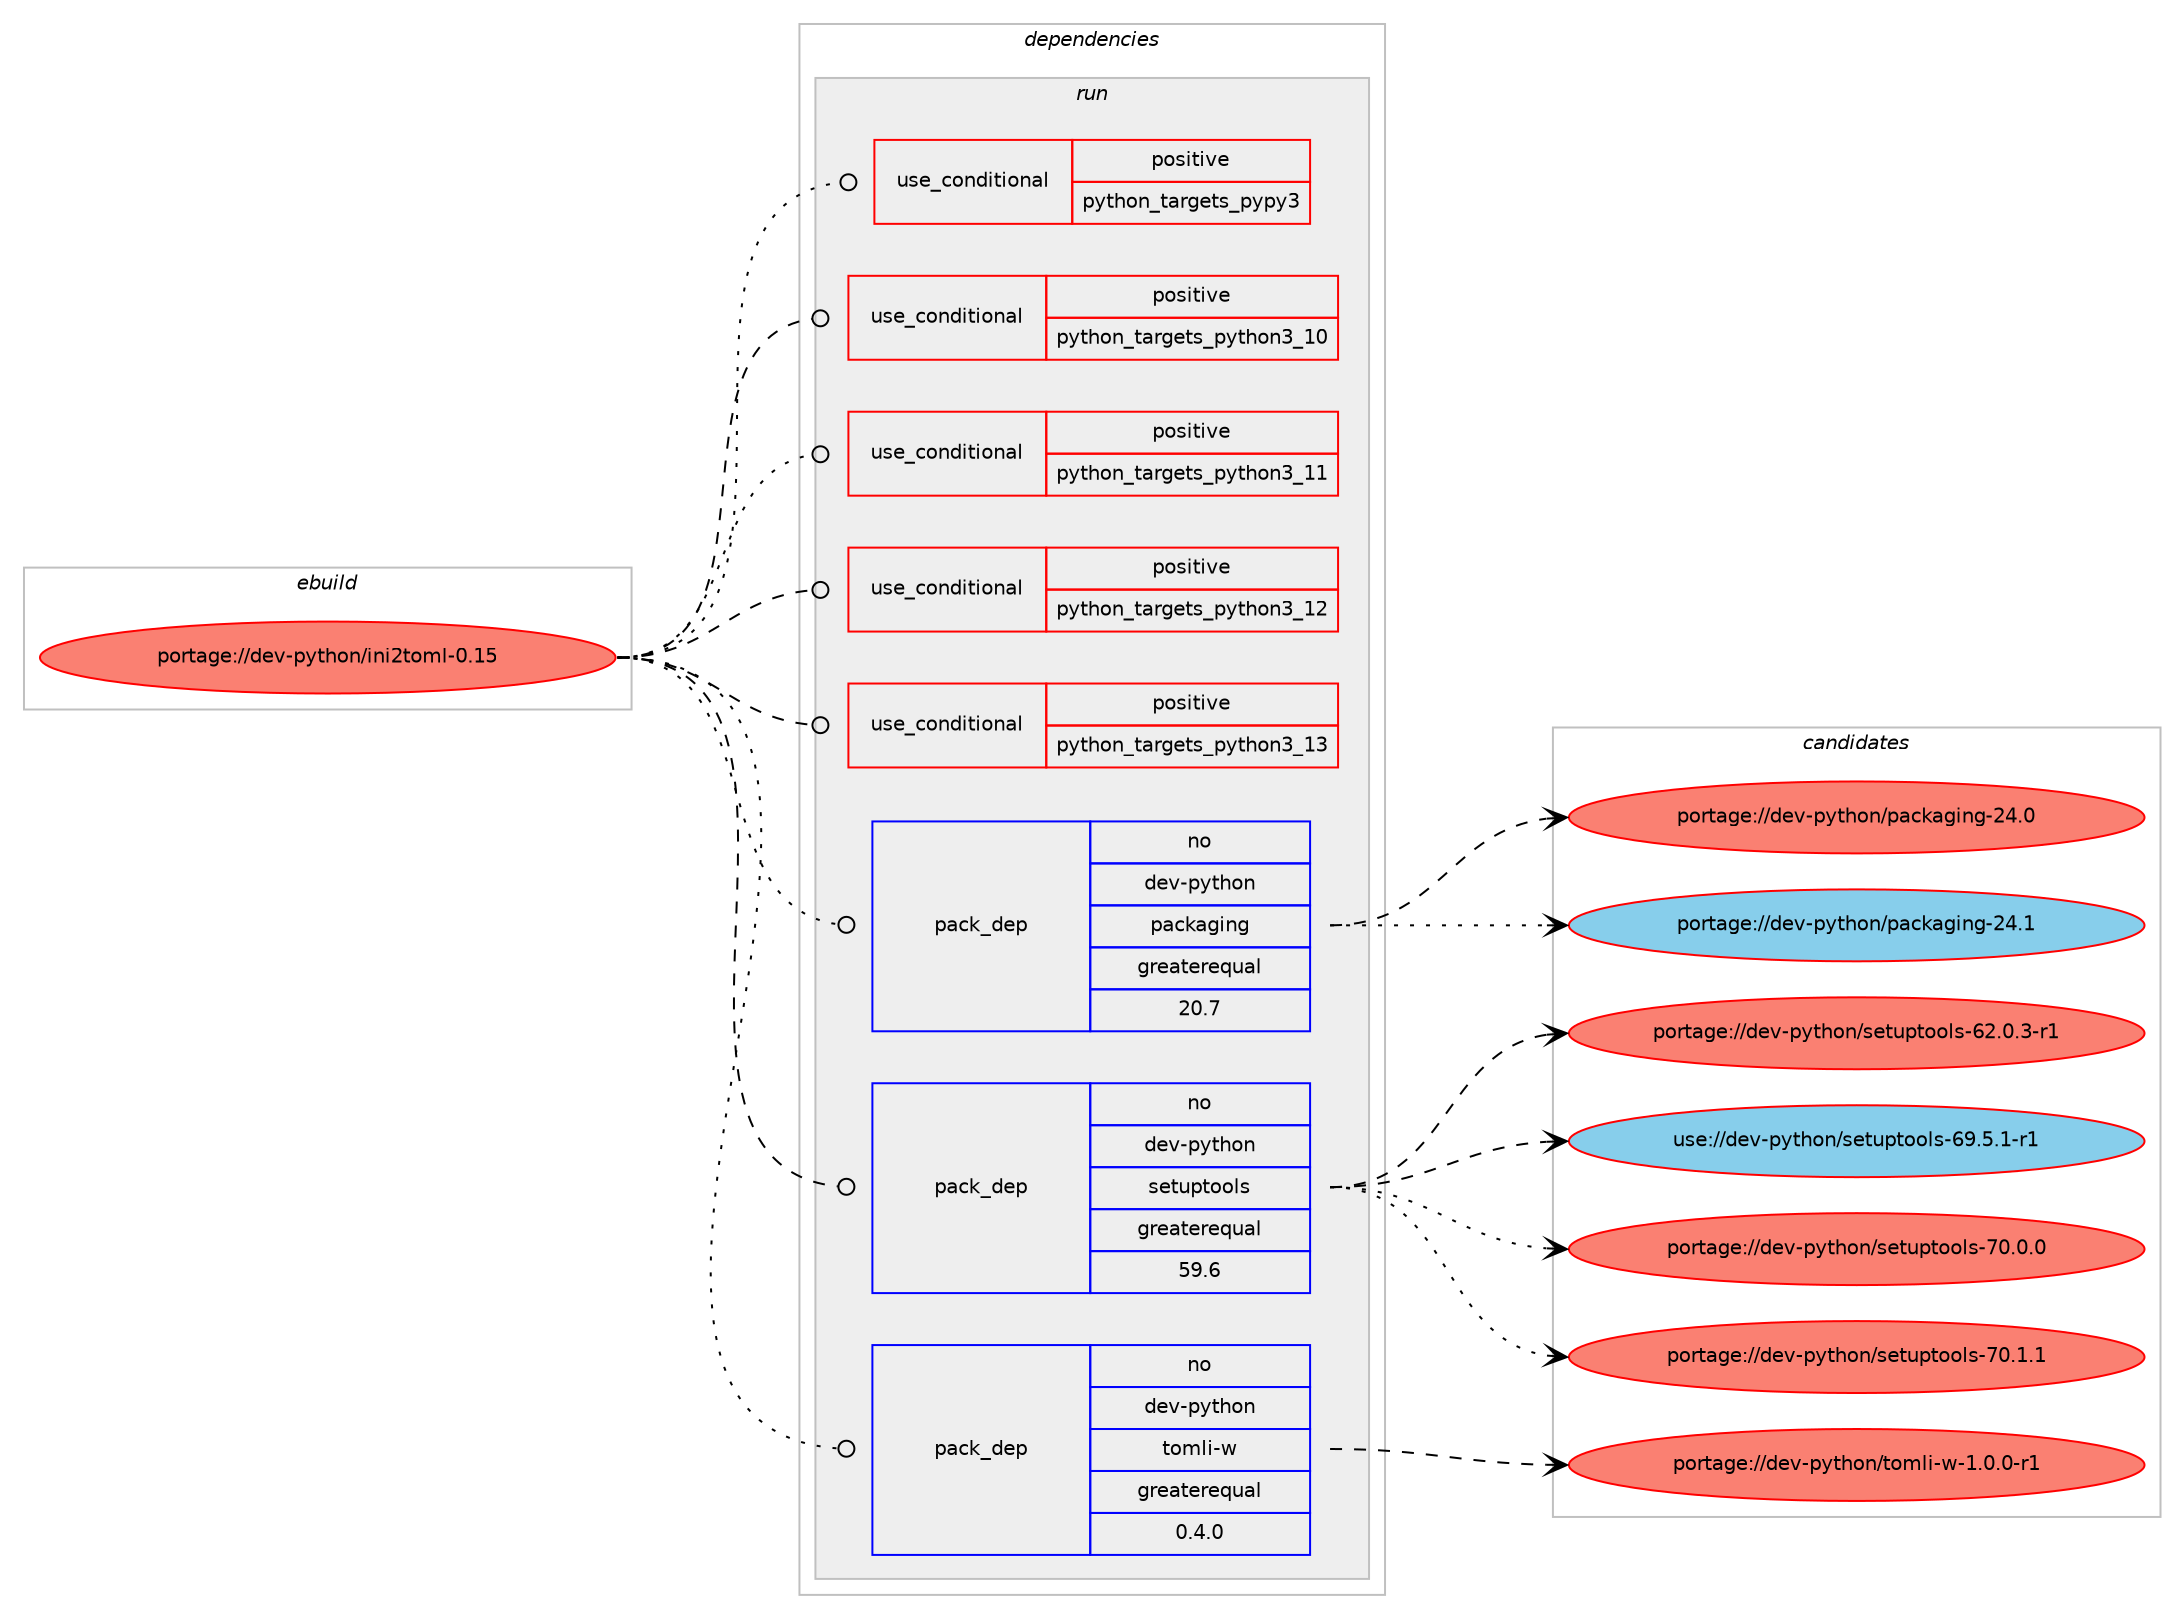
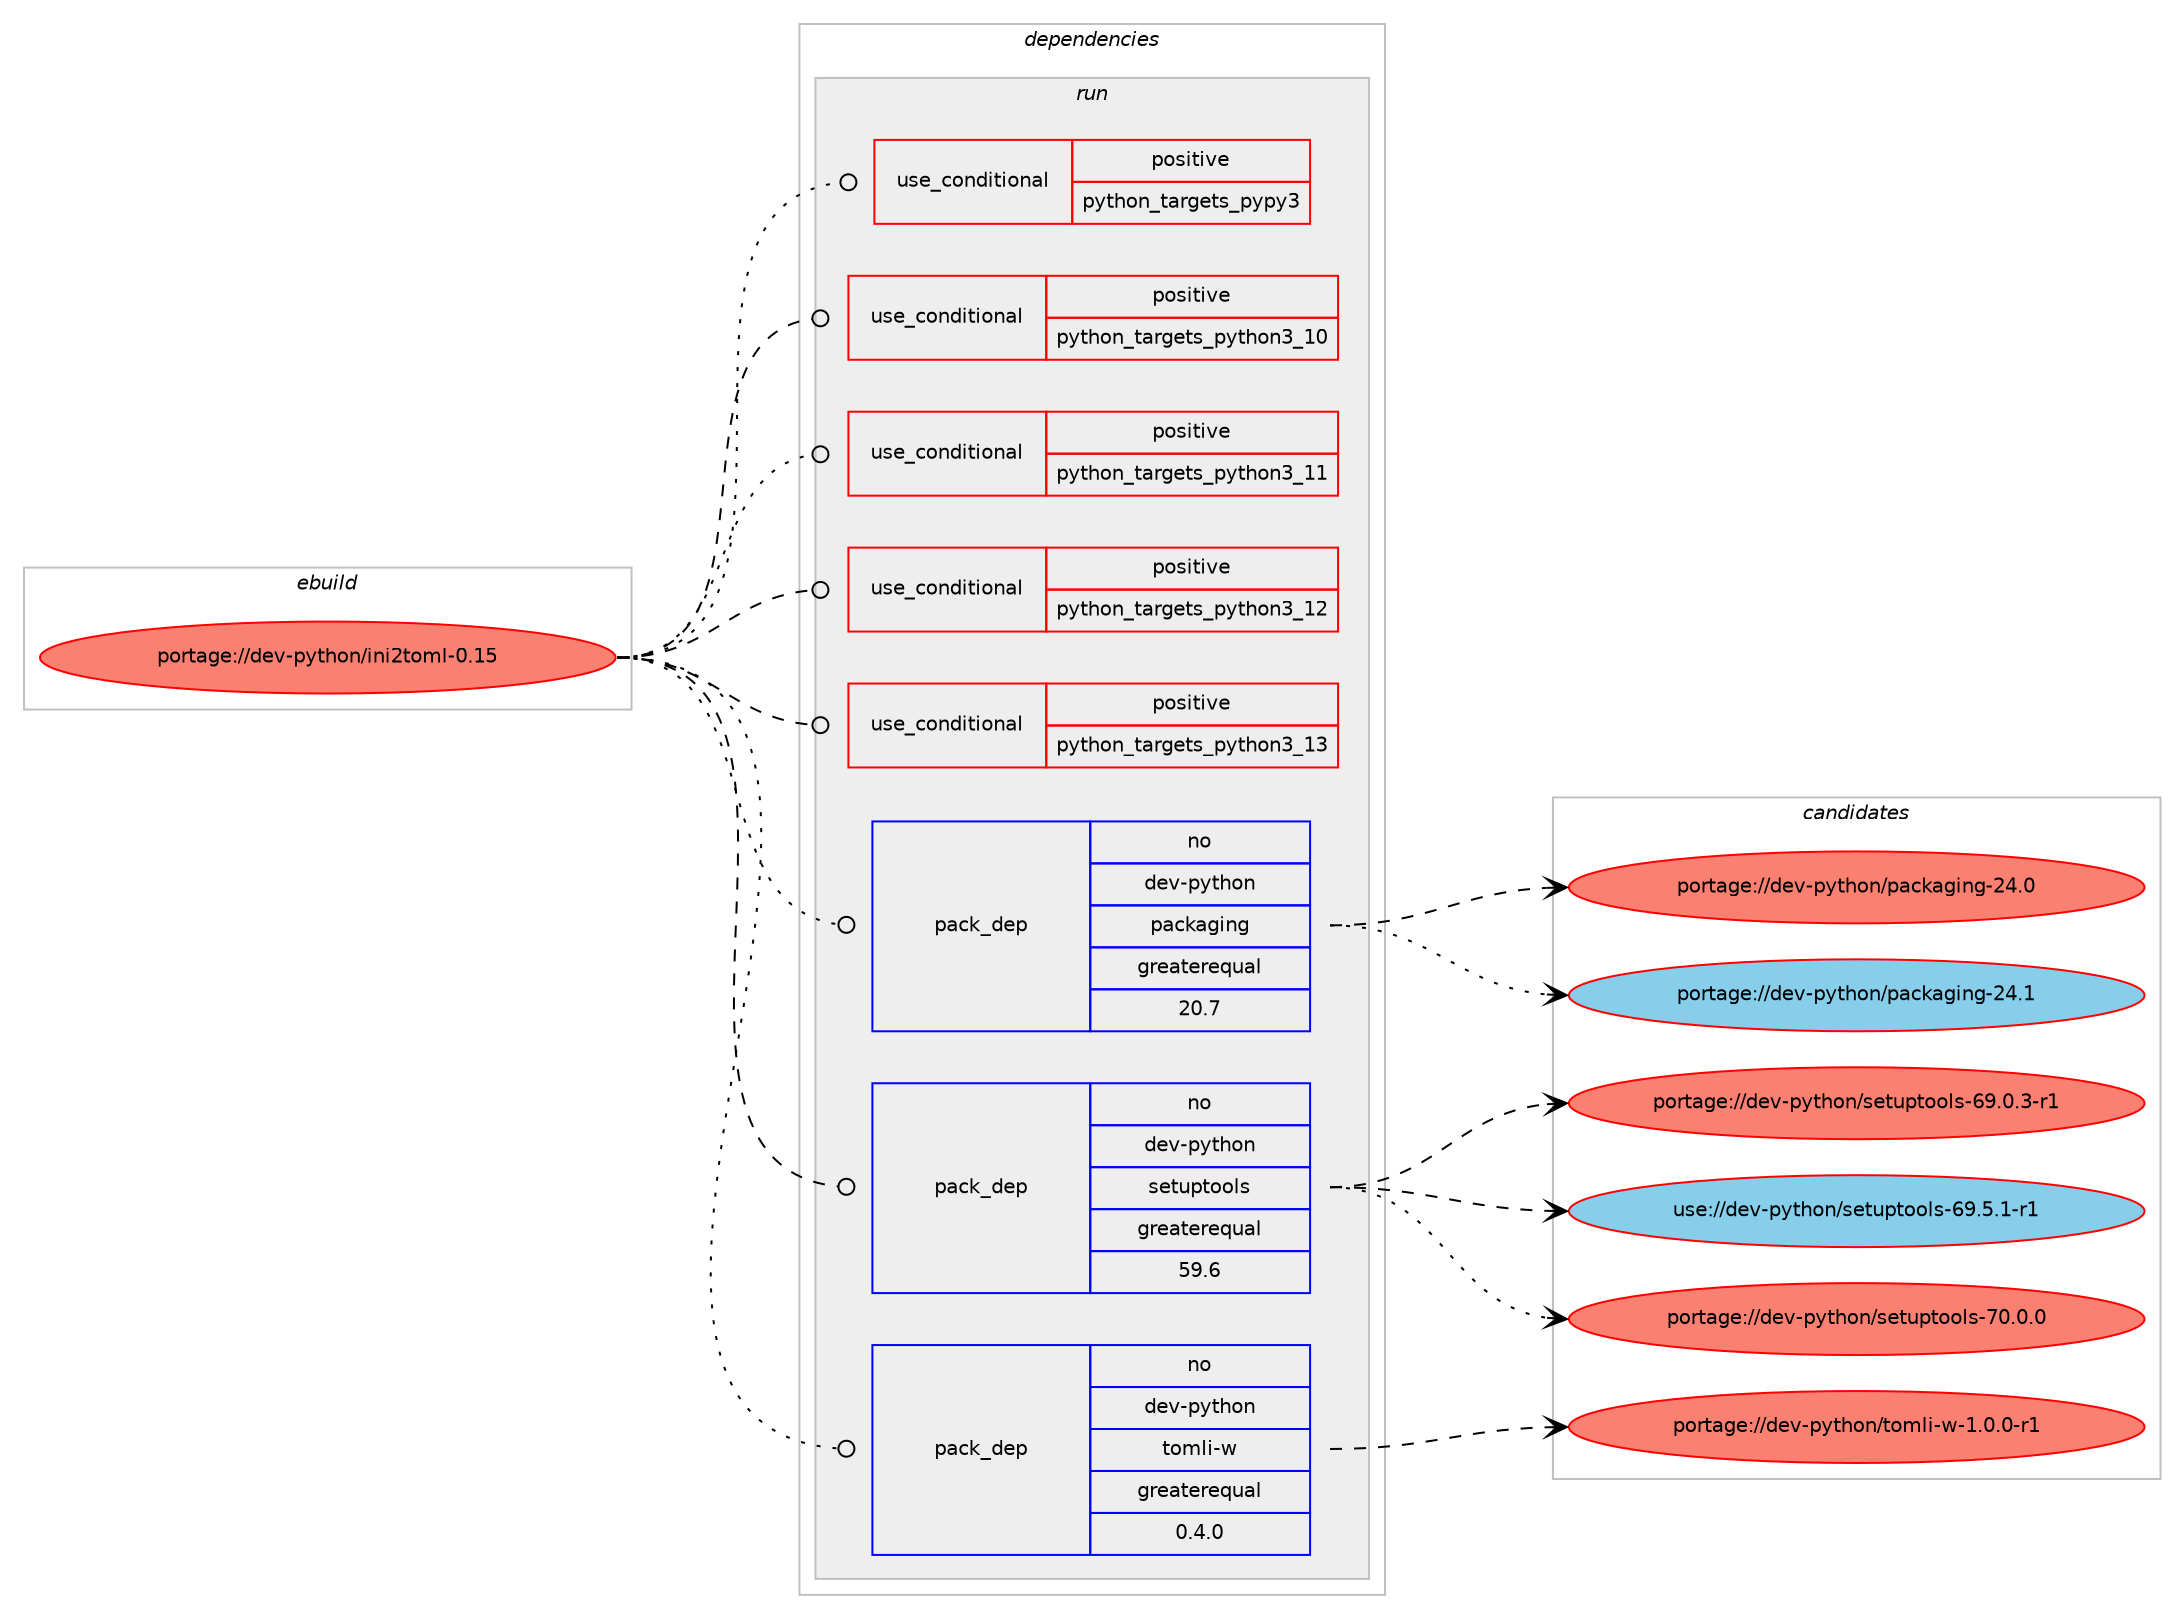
(1857, 1033) -> (1857, 1103)
(1857, 1357) -> none
